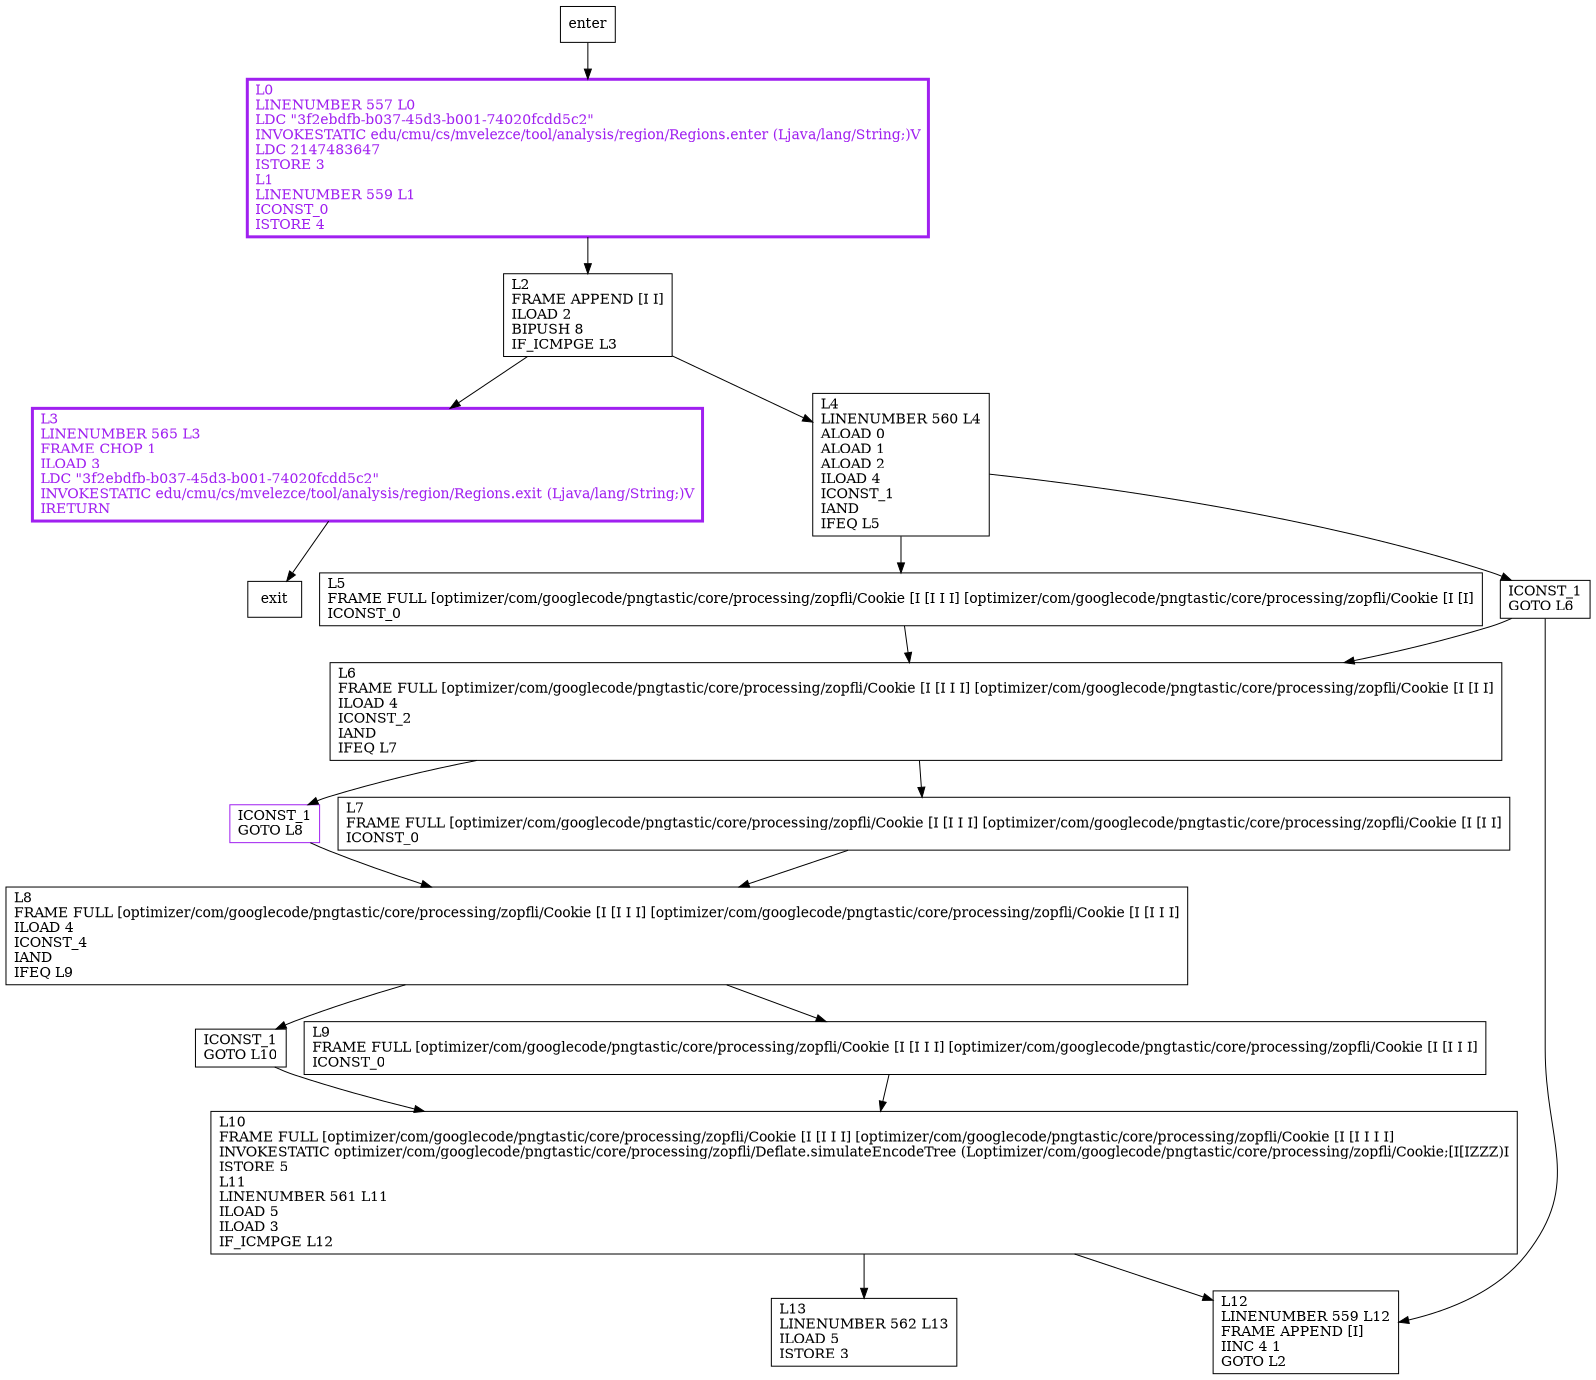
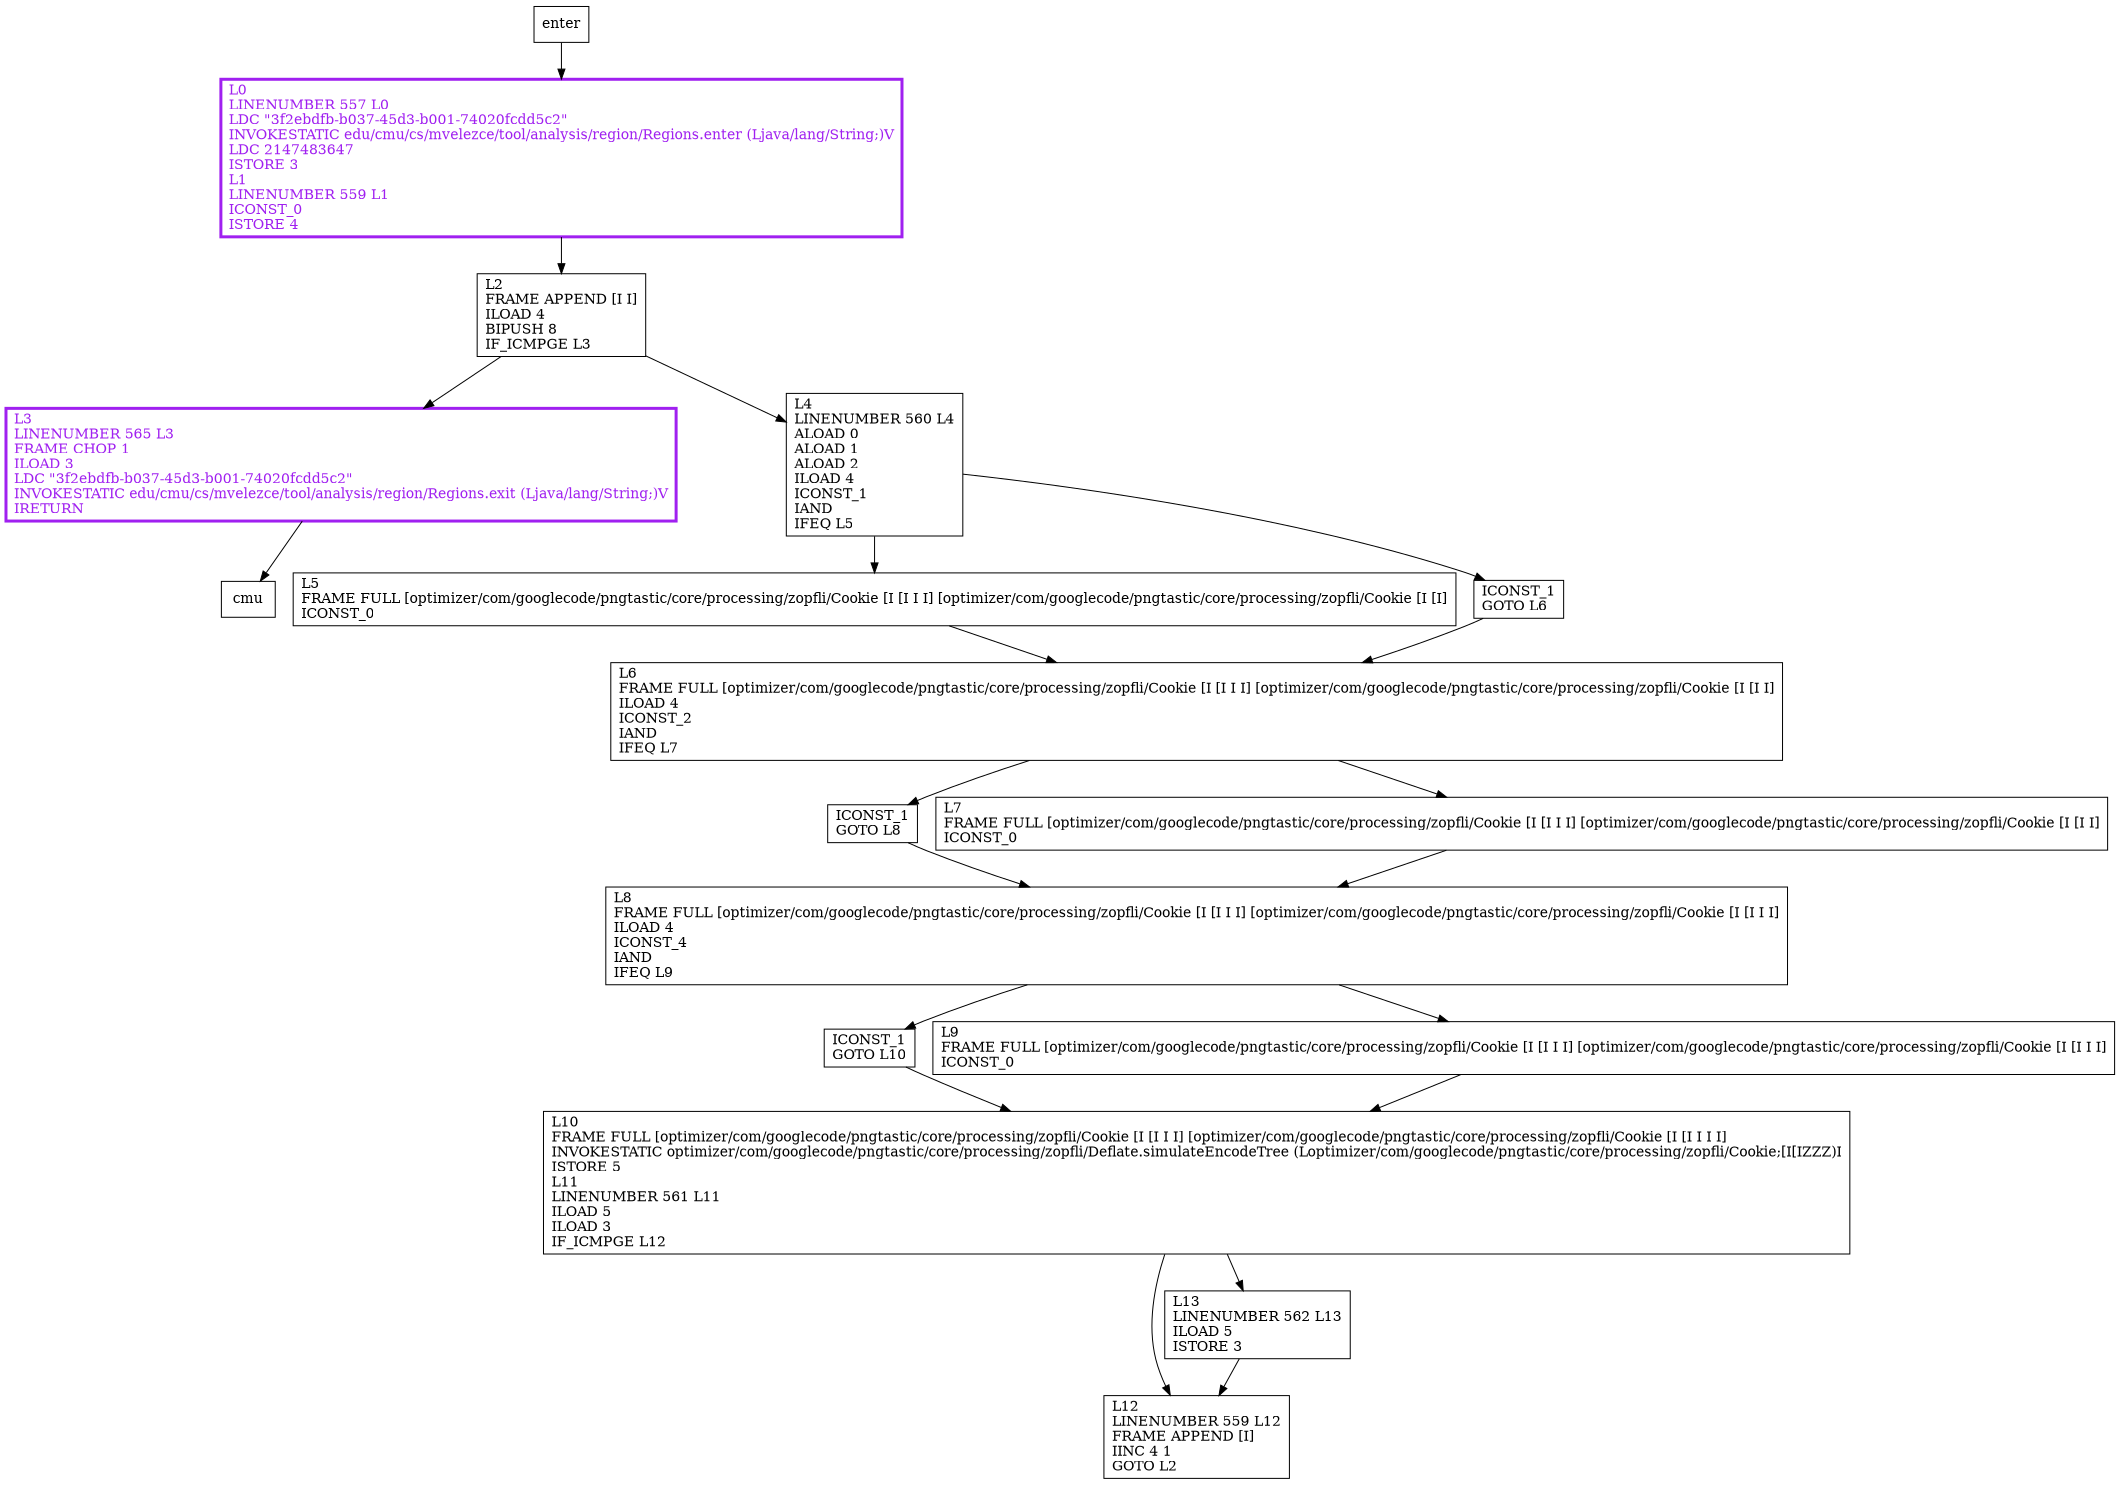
(588, 315) -> (561, 315)
(275, 599) -> (248, 599)
(275, 824) -> (873, 824)
(1545, 1009) -> (1232, 1373)
